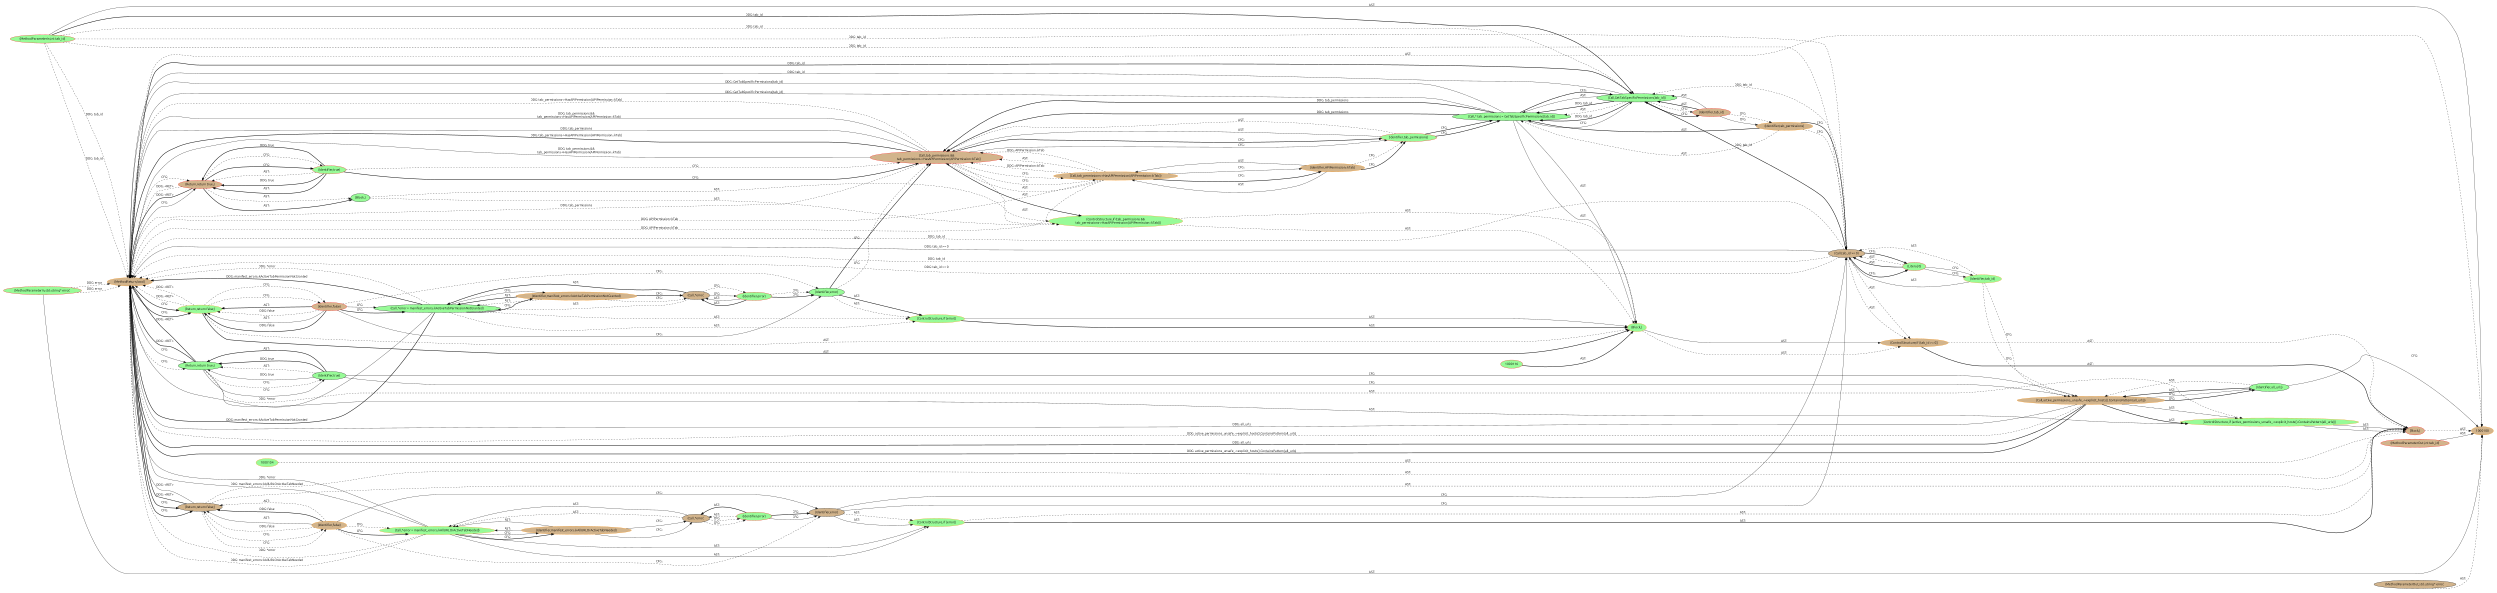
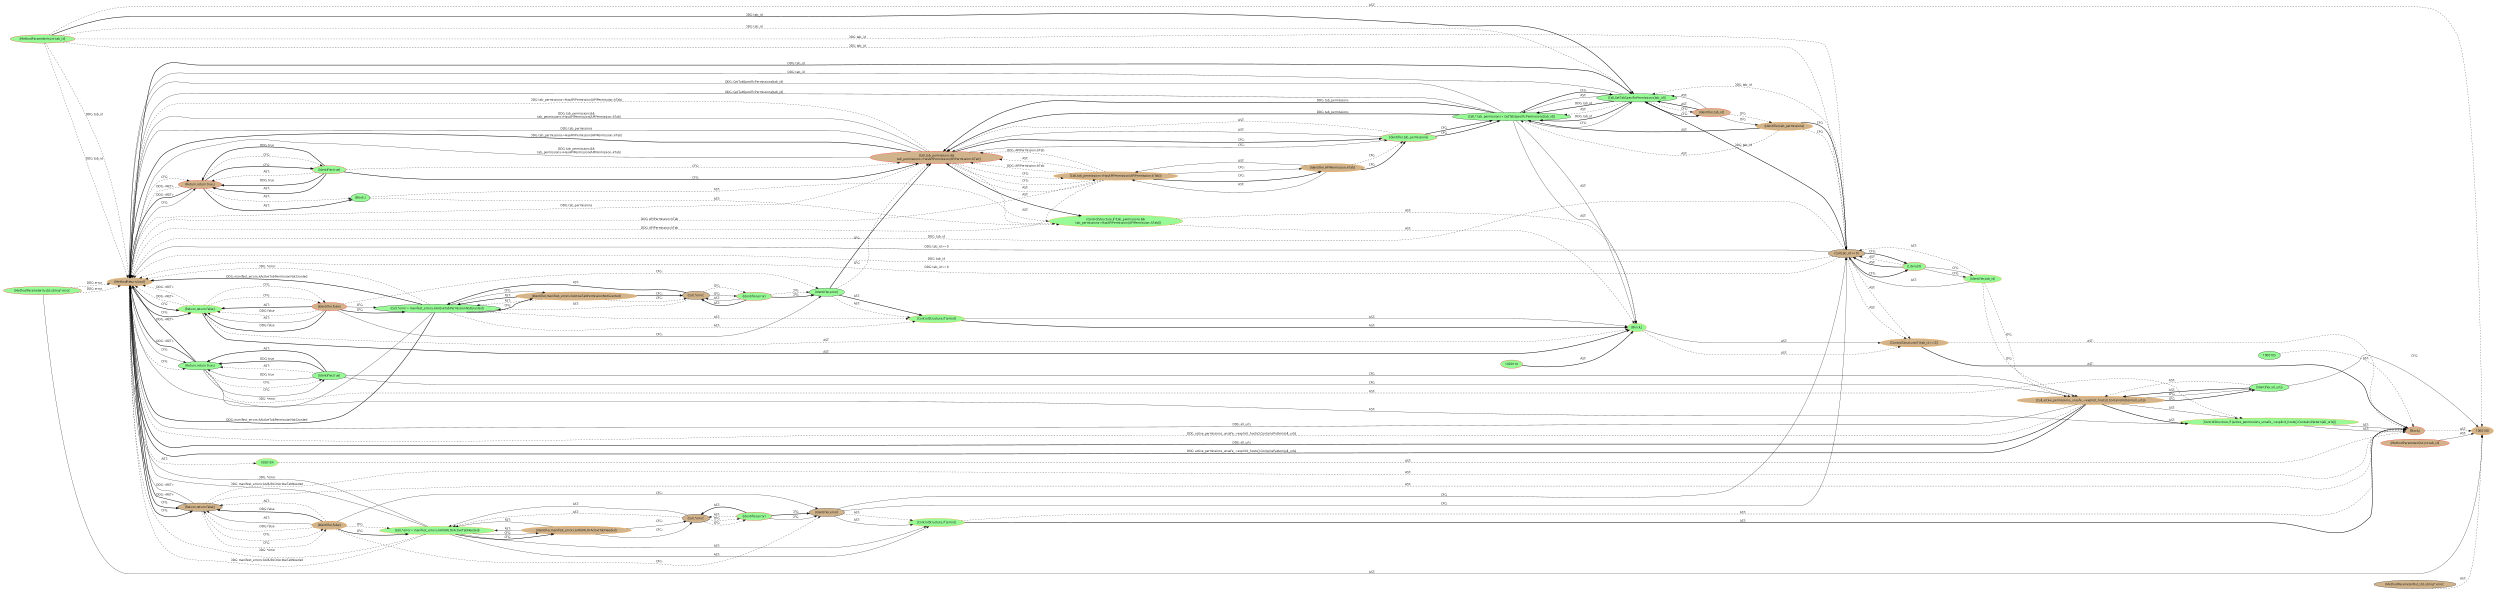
(1452, 7) -> (1452, 7)
(1377, 56) -> (153, 456)
none -> (2269, 355)
